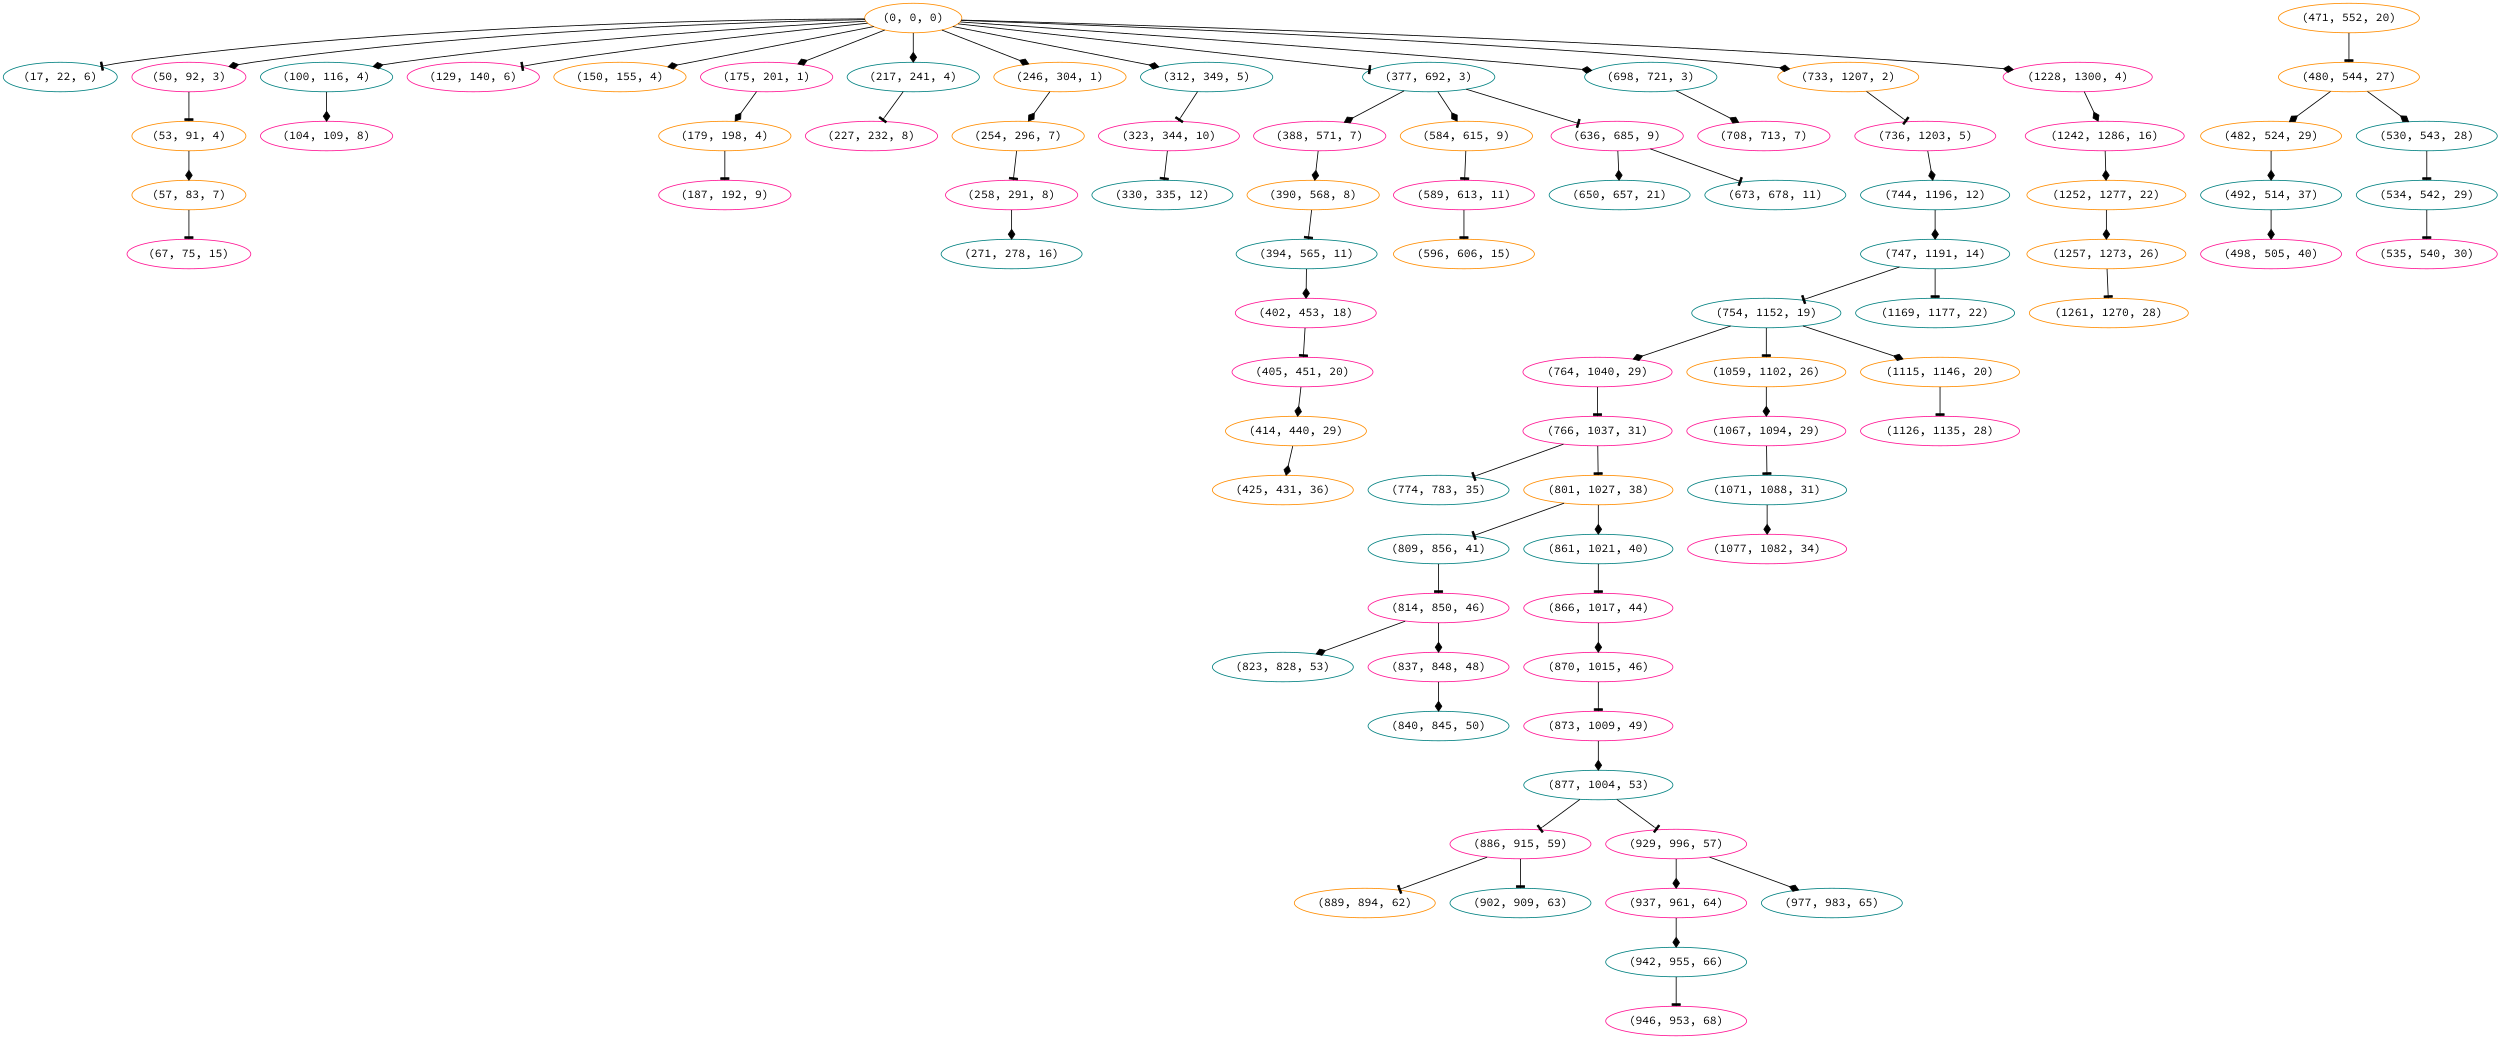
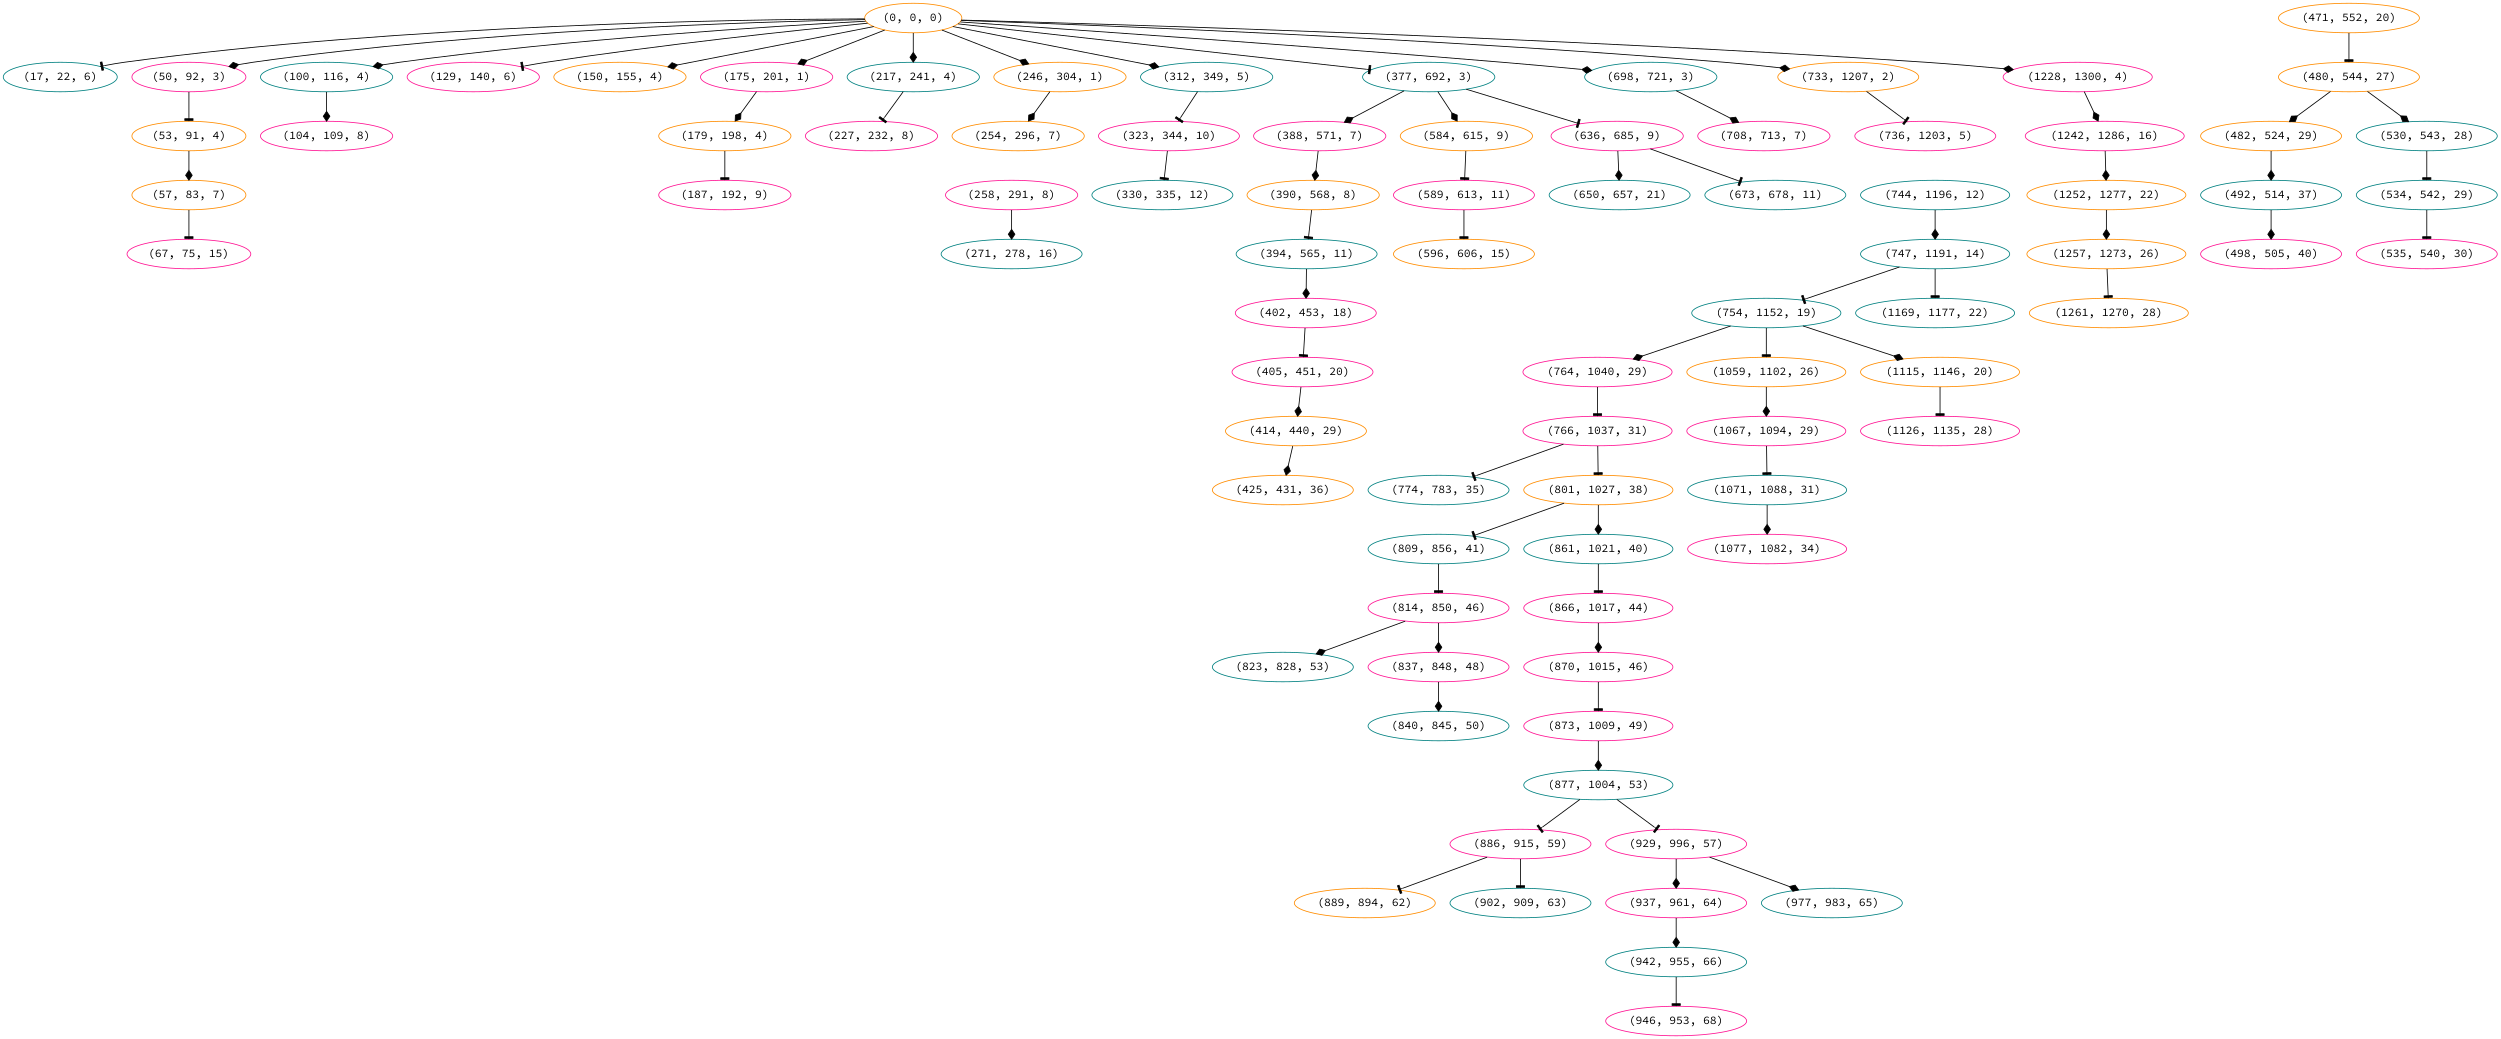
(1929, 161) -> none
(1015, 164) -> none
